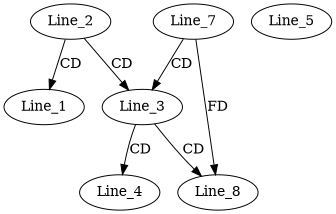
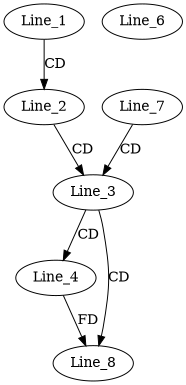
none -> (142, 22)
(292, 22) -> none
(59, 60) -> (44, 59)
(205, 102) -> (73, 316)
